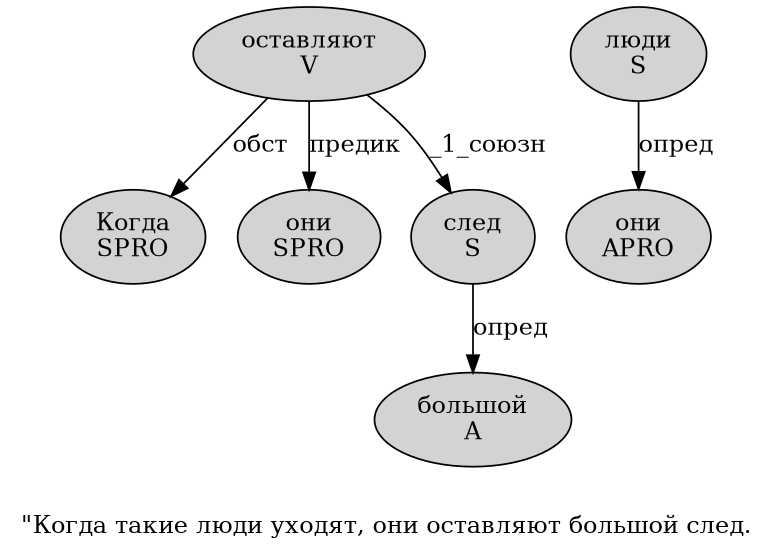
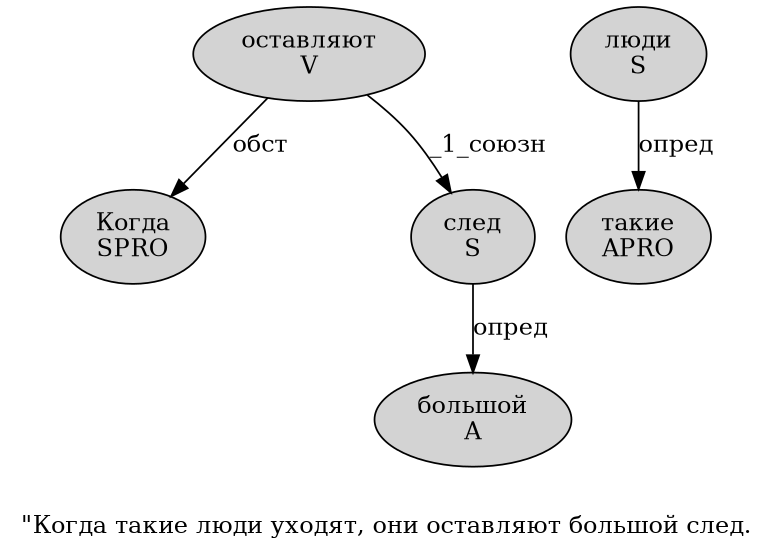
(309, 237) -> none
(639, 237) -> (639, 237)
